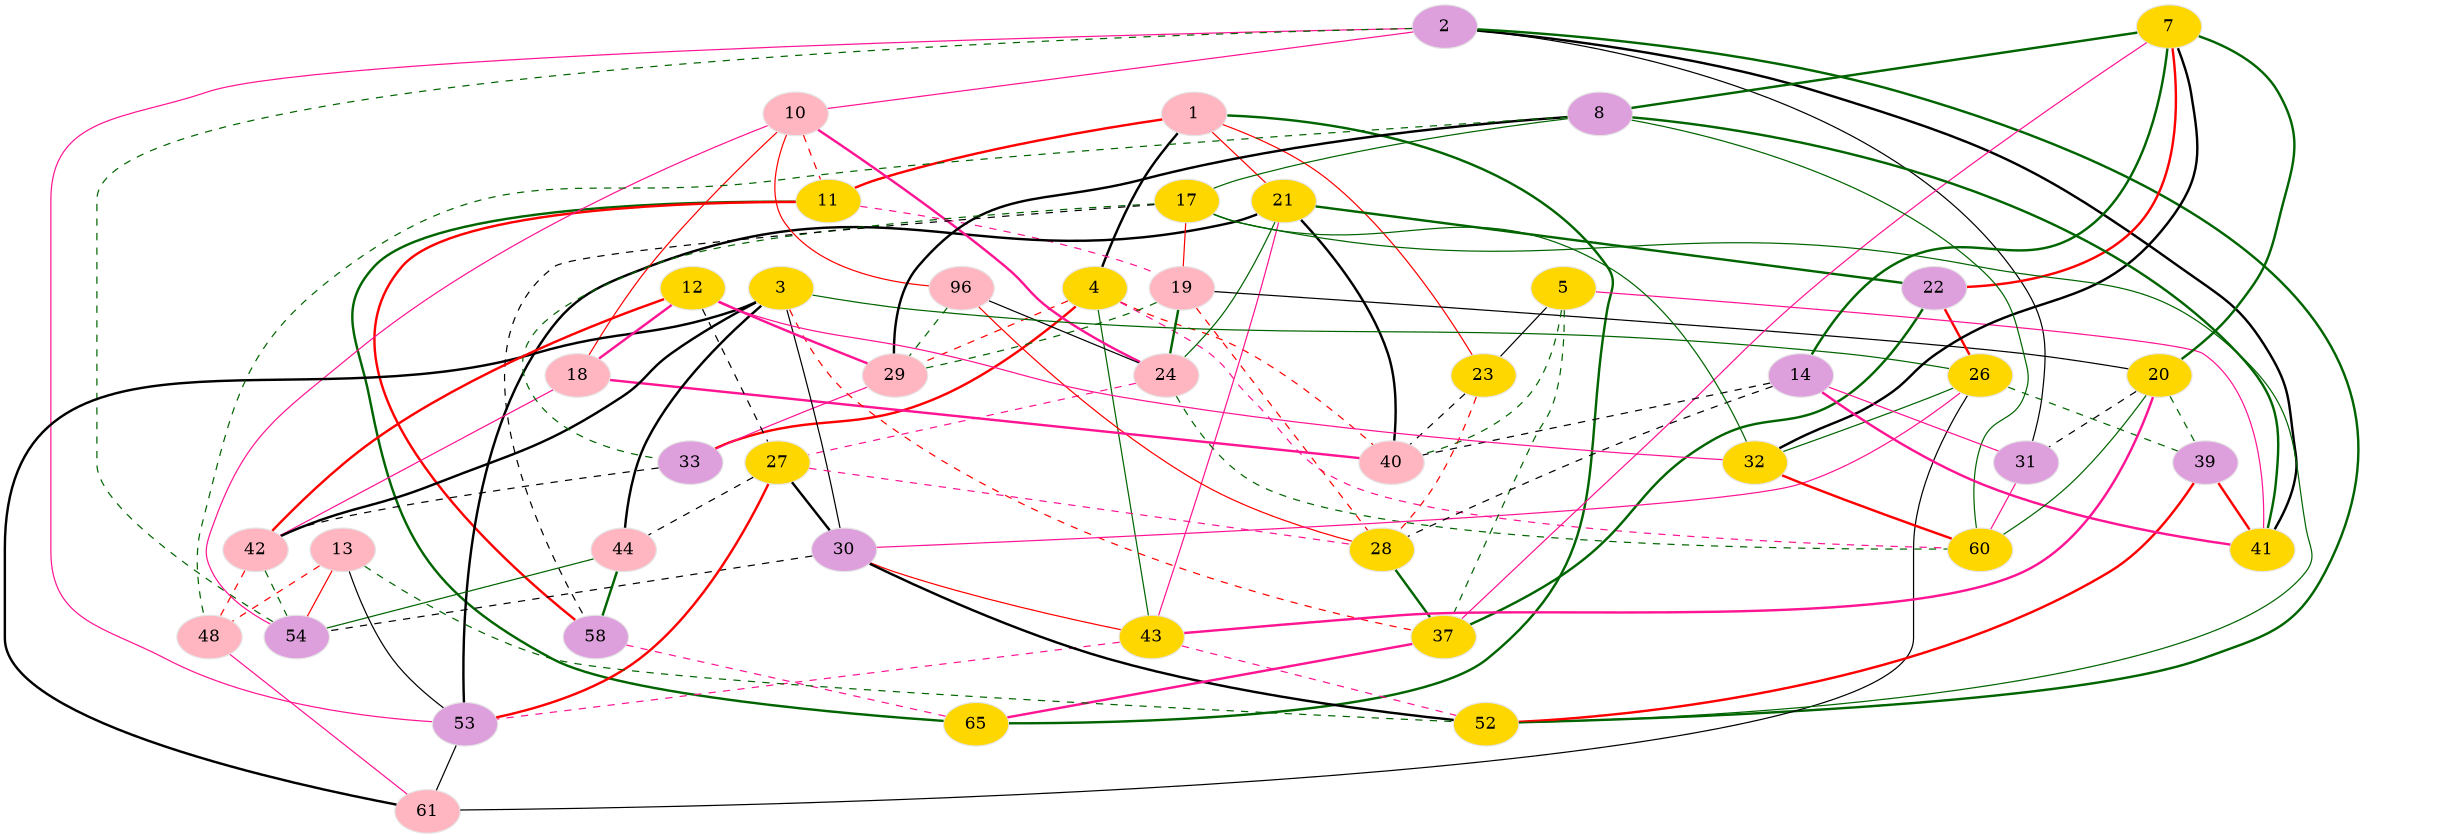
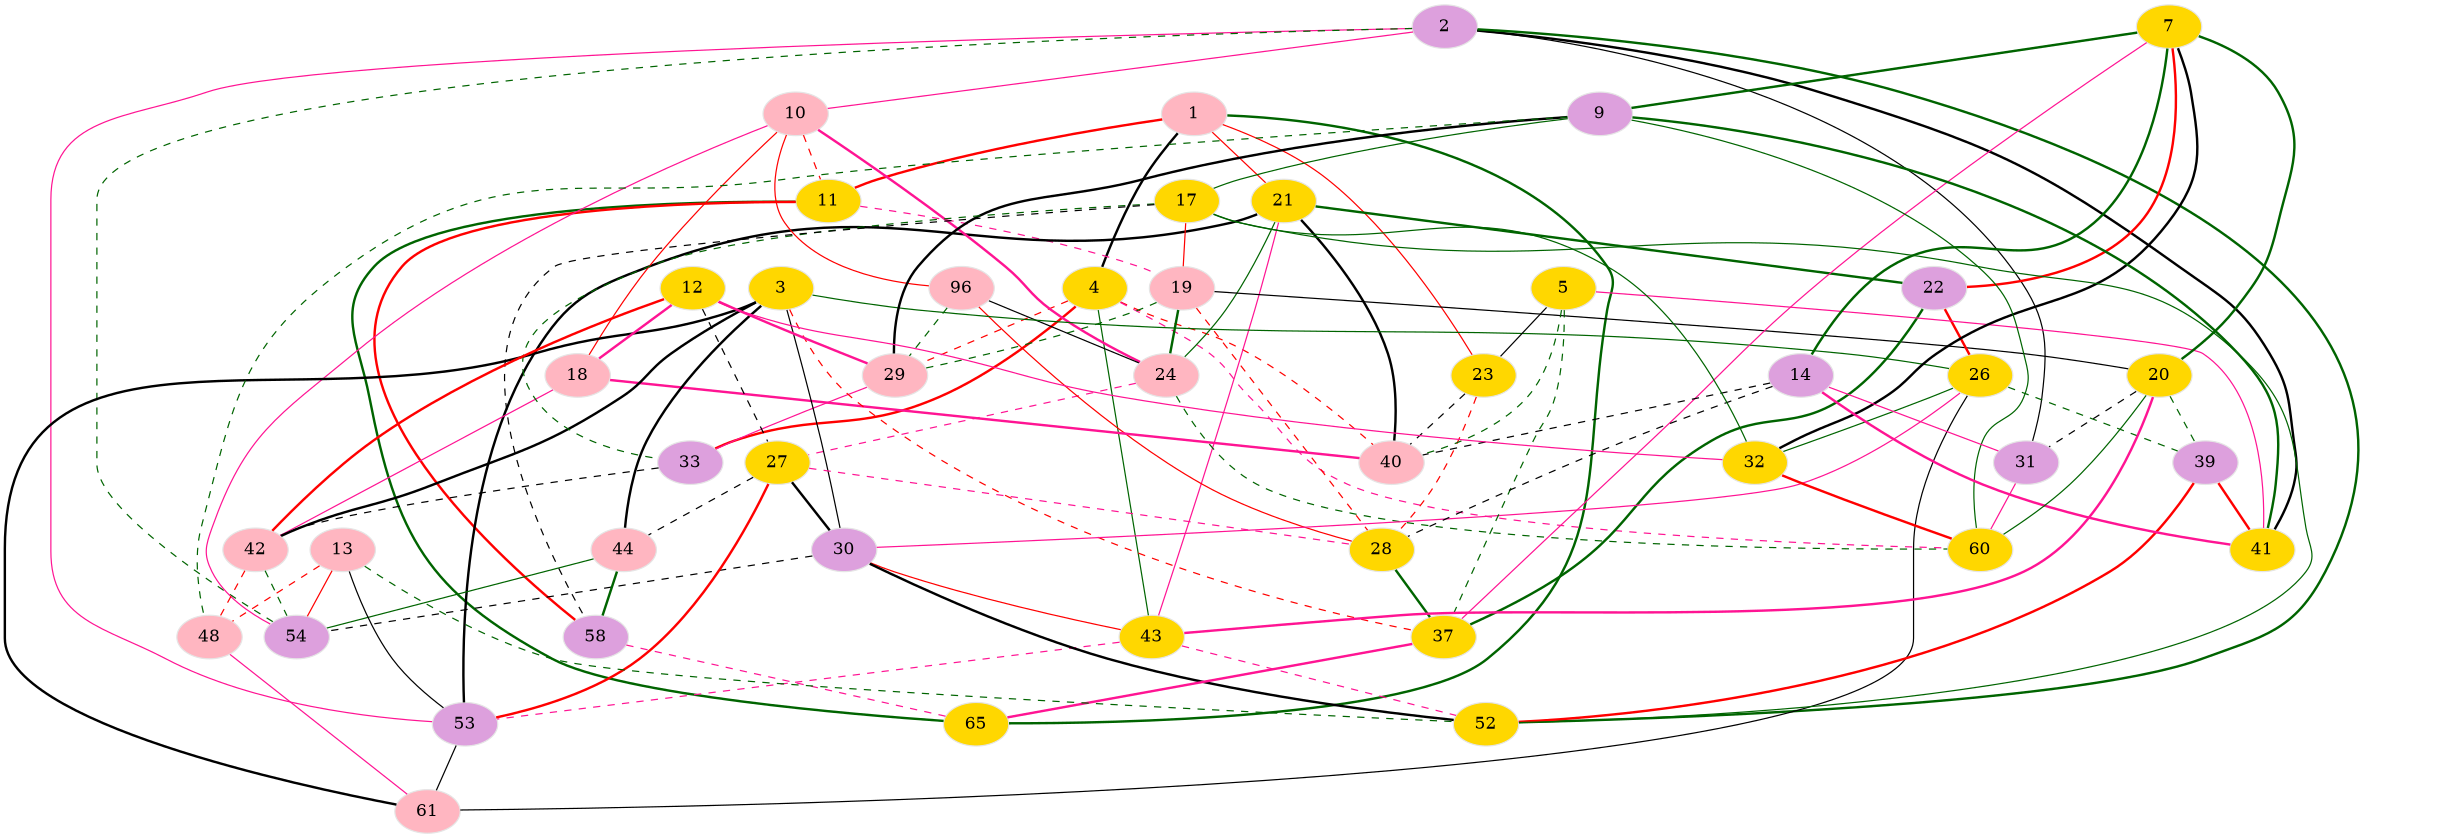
(1600, 114) -> (1600, 114)
